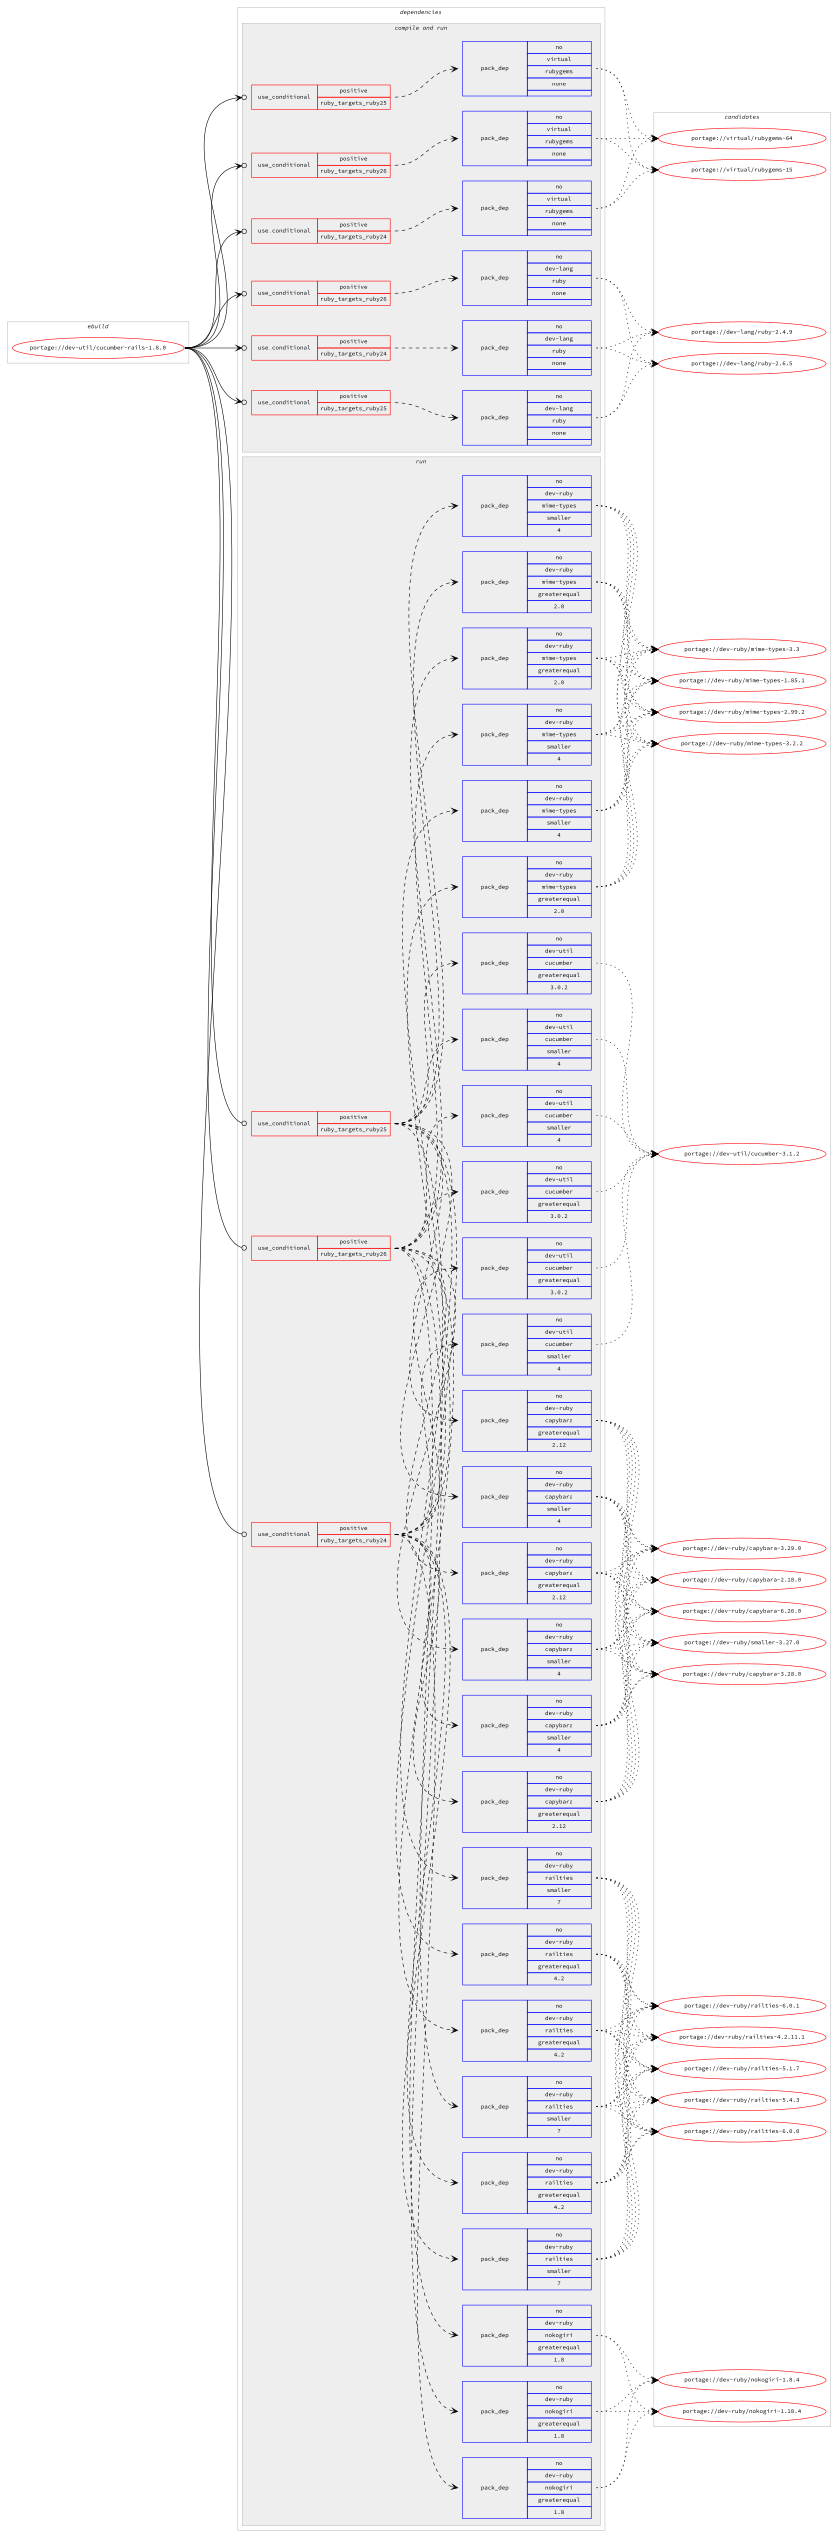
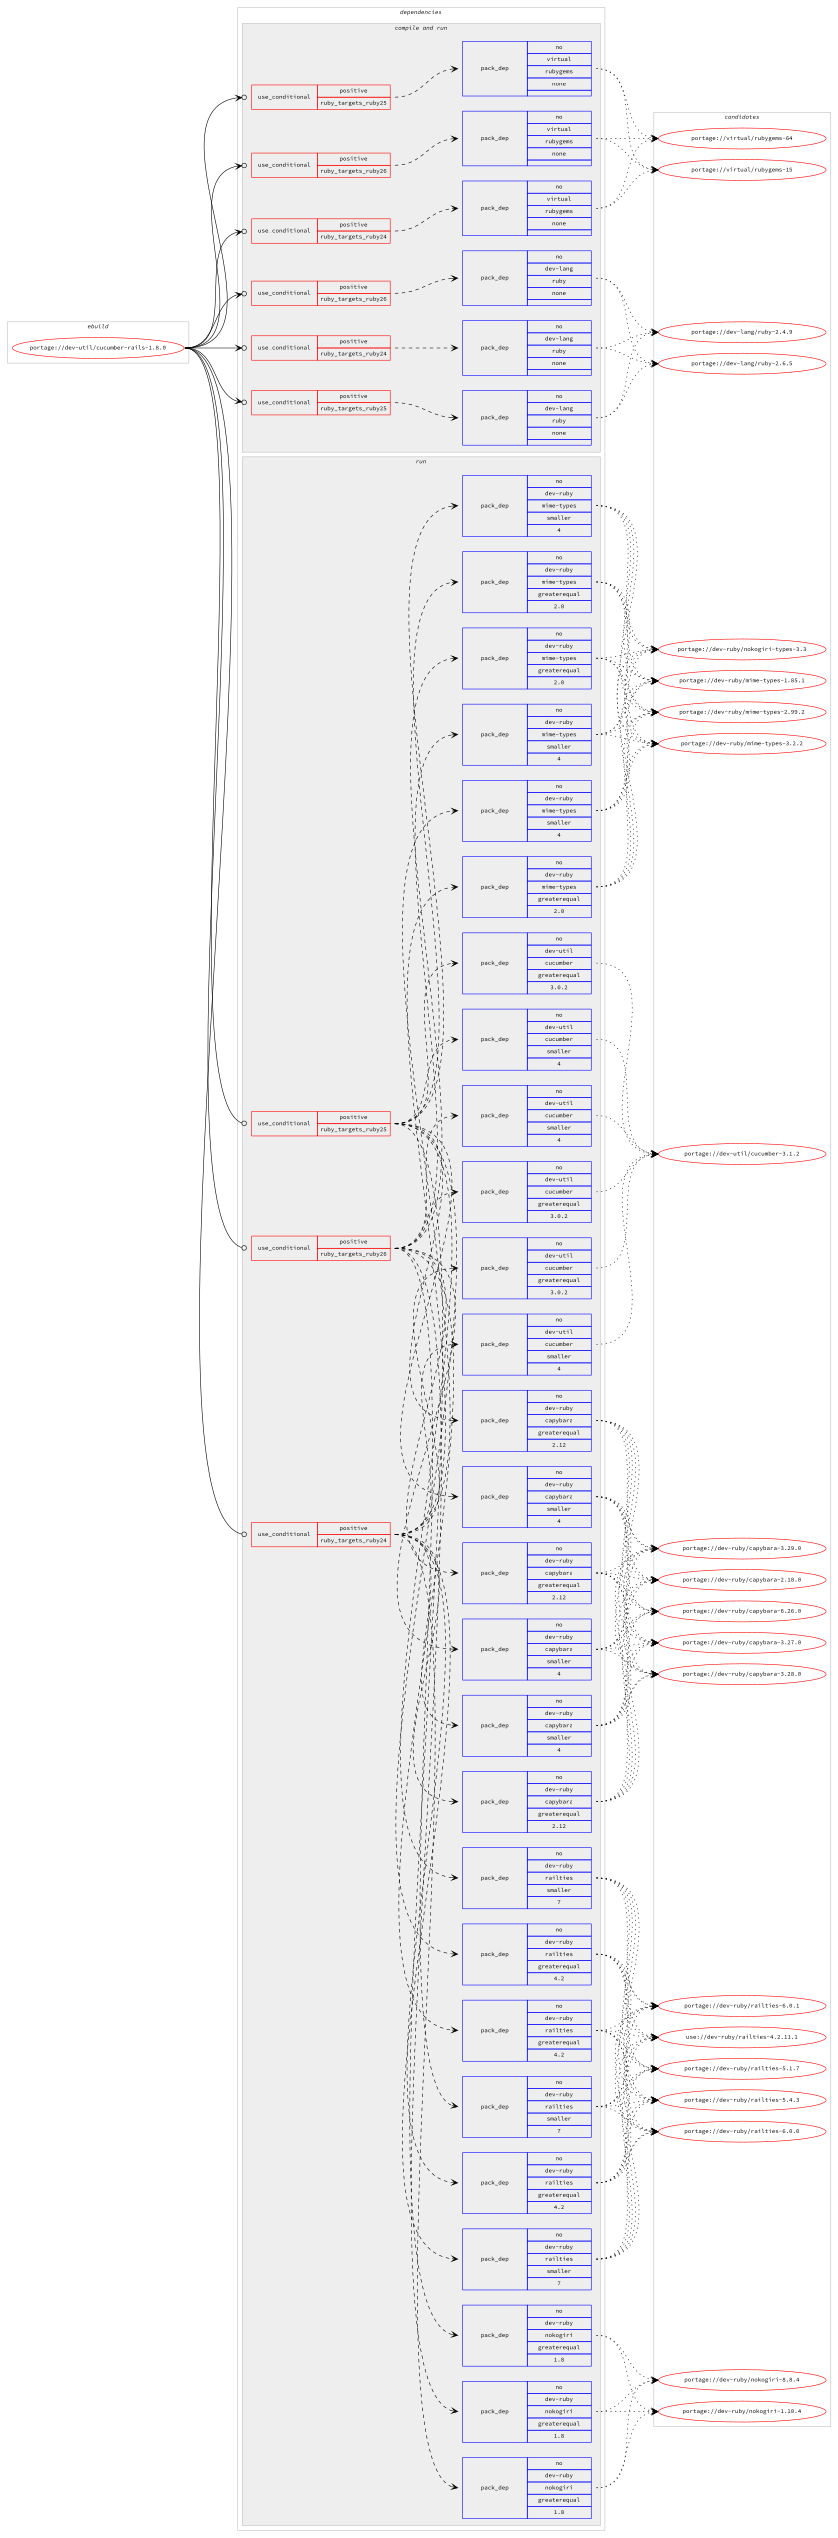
(742, 649) -> (742, 649)
(742, 1643) -> (742, 1643)
(742, 2037) -> (742, 2037)
(742, 2380) -> (742, 2380)
